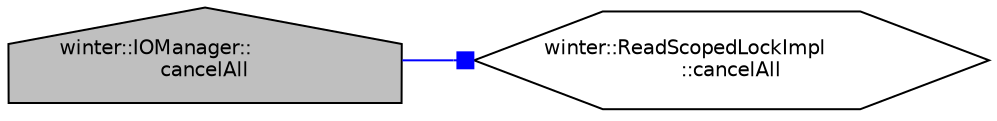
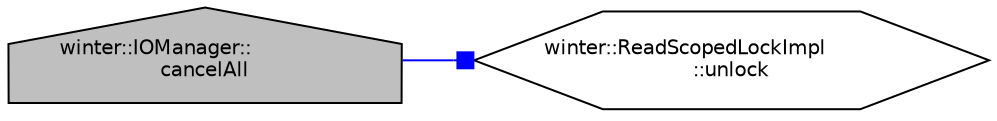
(732, 60) -> (732, 60)
